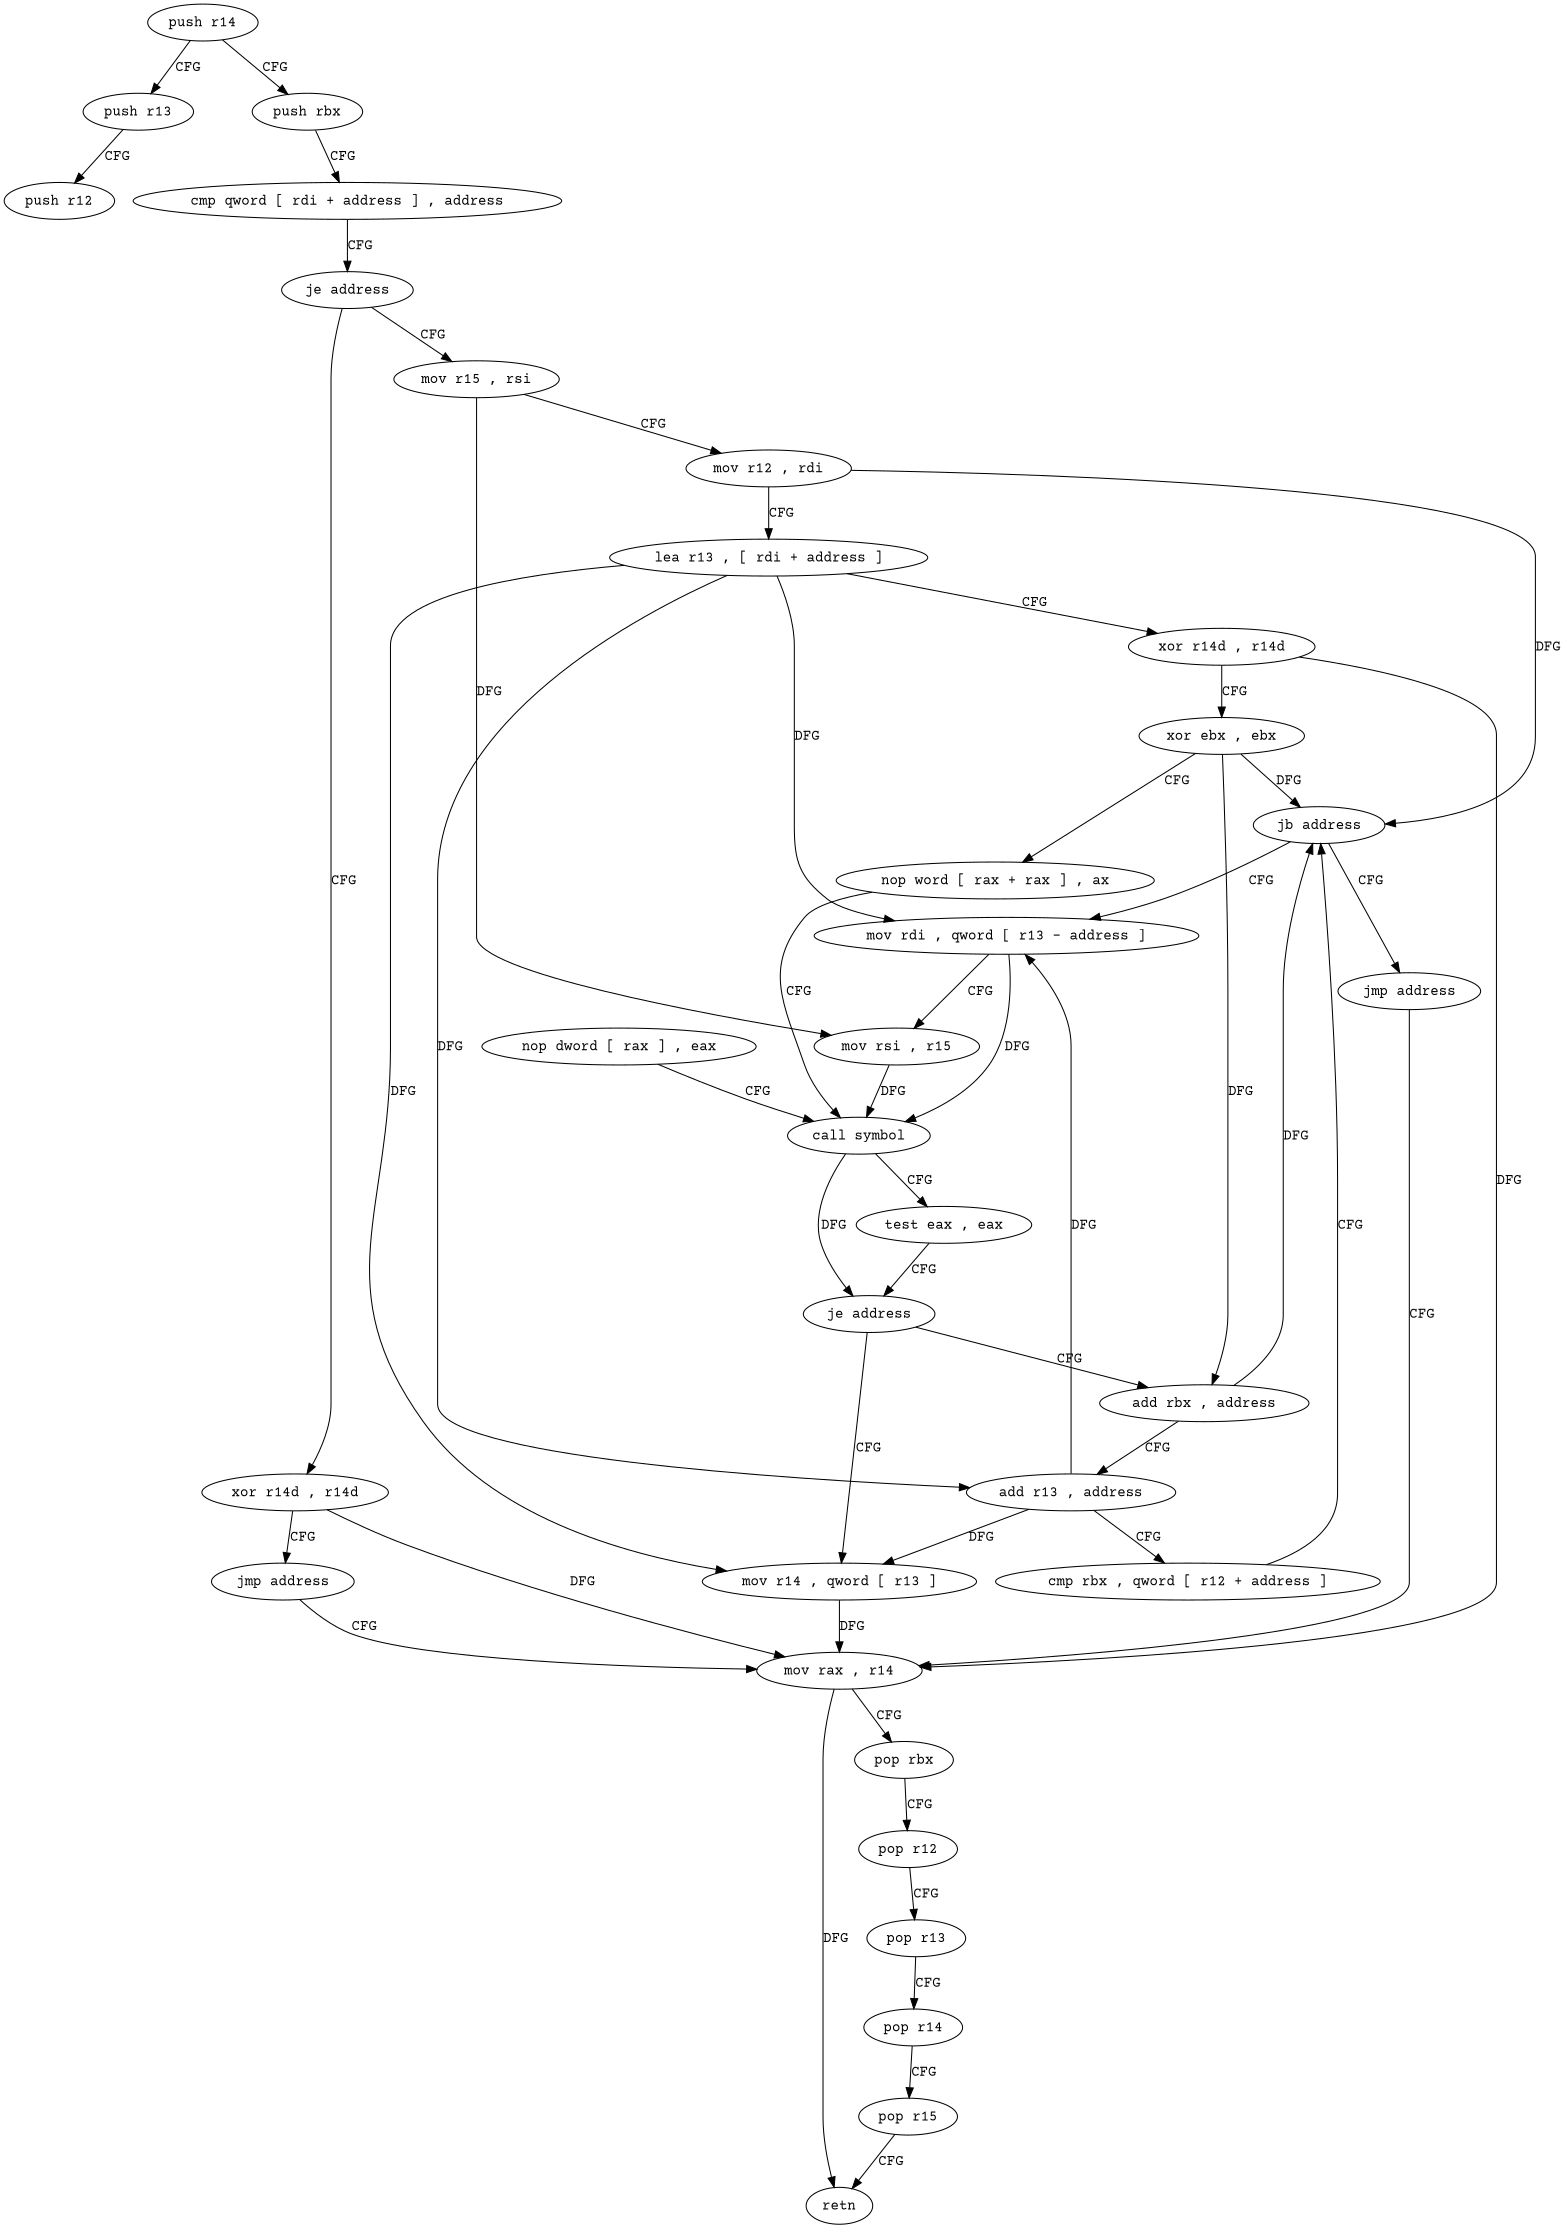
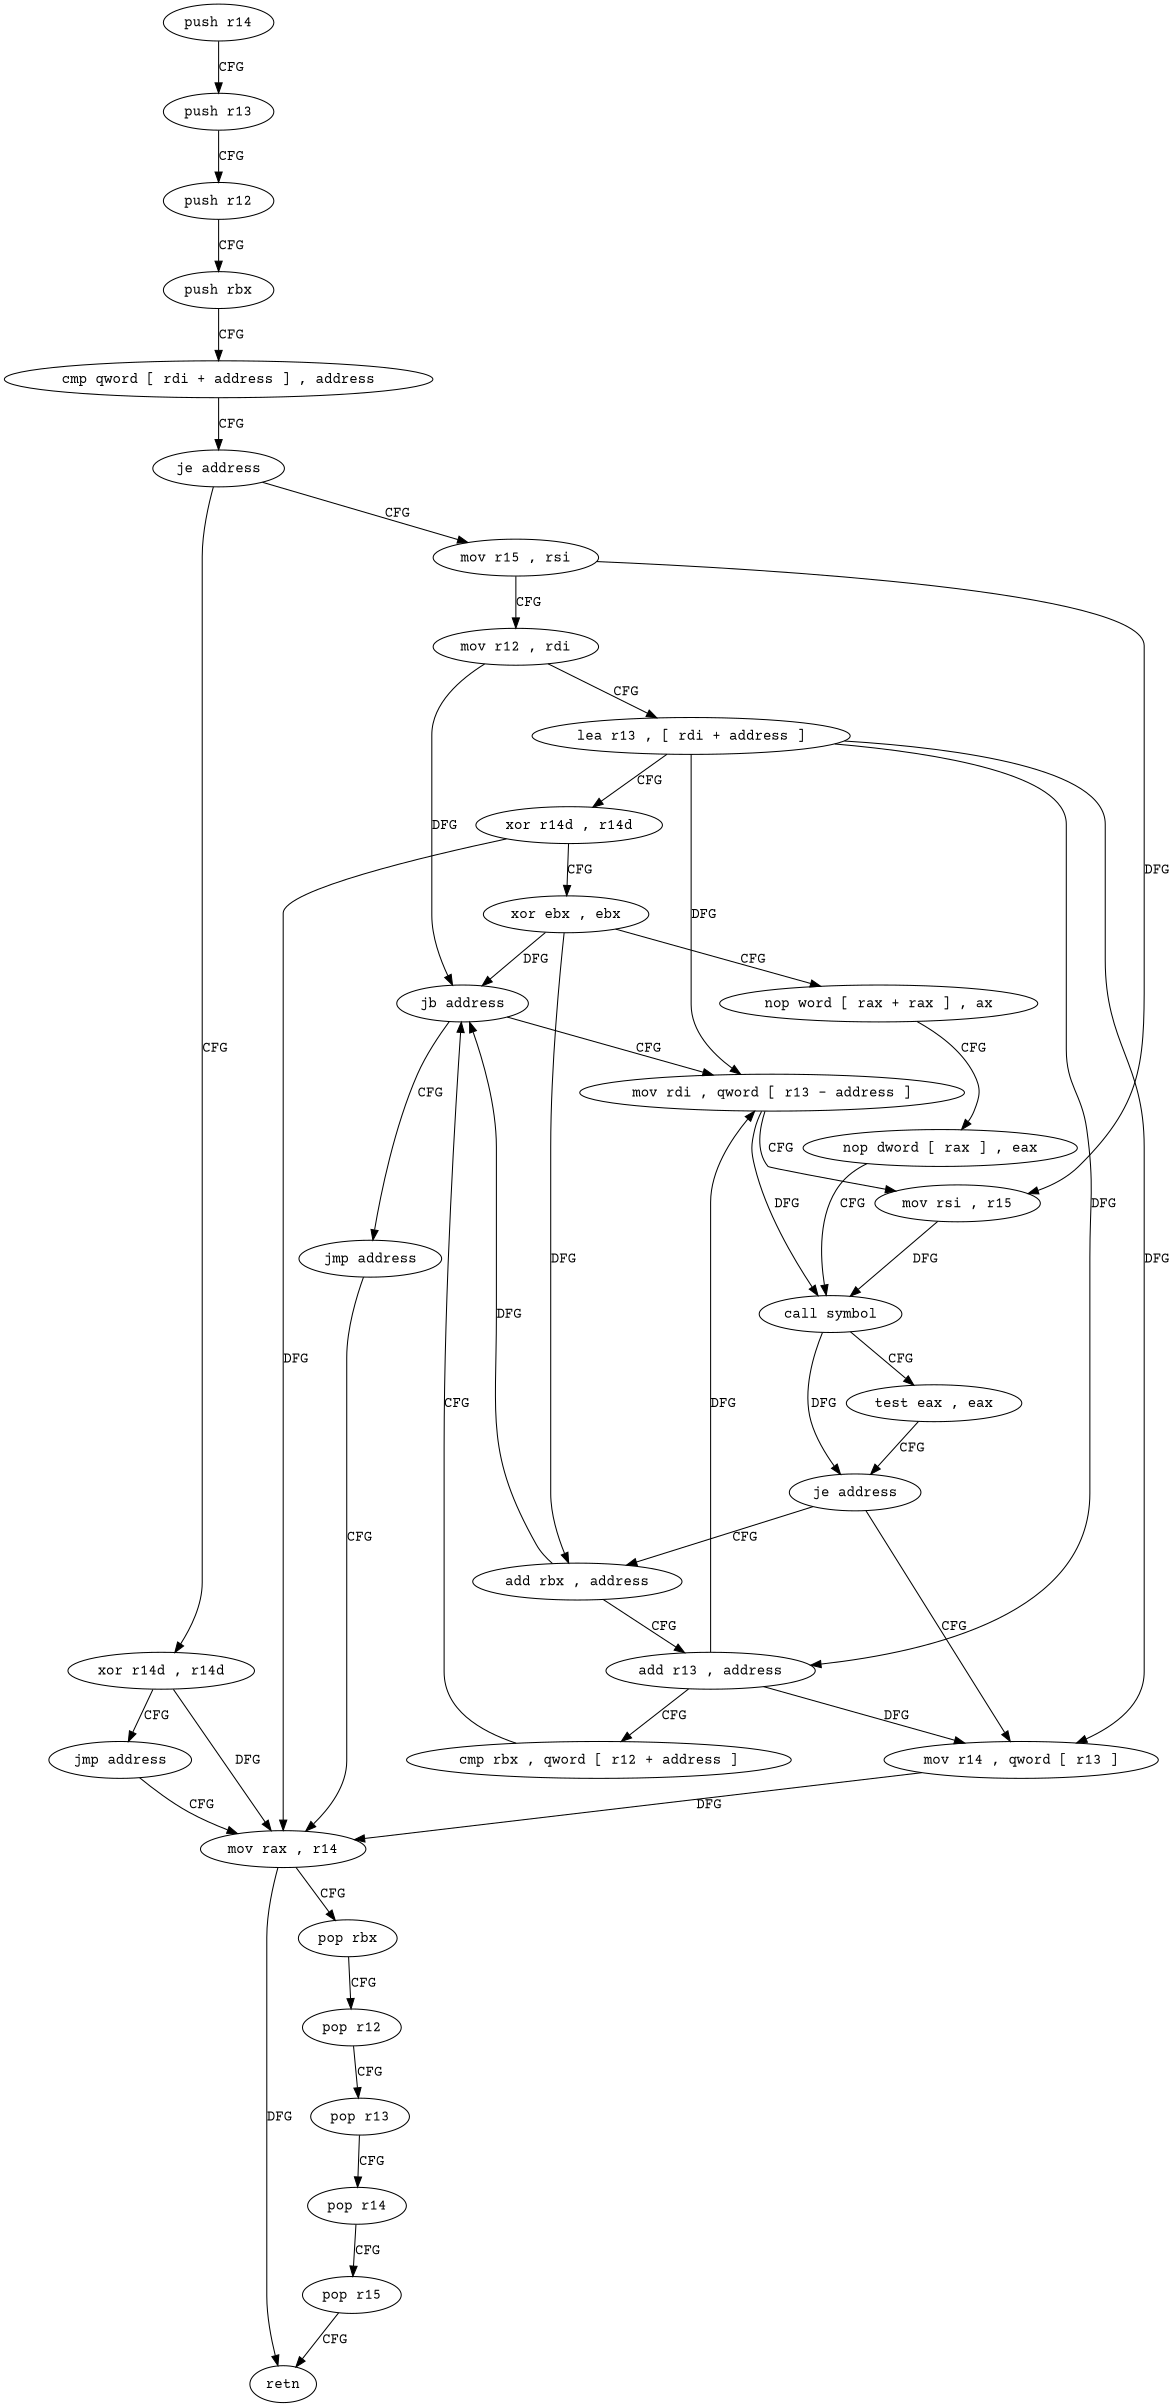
(251, 64) -> (219, 240)
(781, 980) -> (966, 1062)
